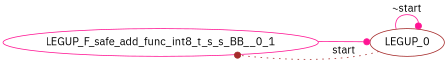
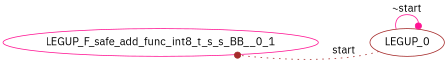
(341, 42) -> none
